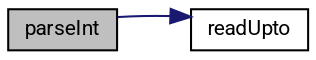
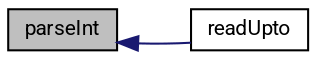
(144, 16) -> (165, 44)
